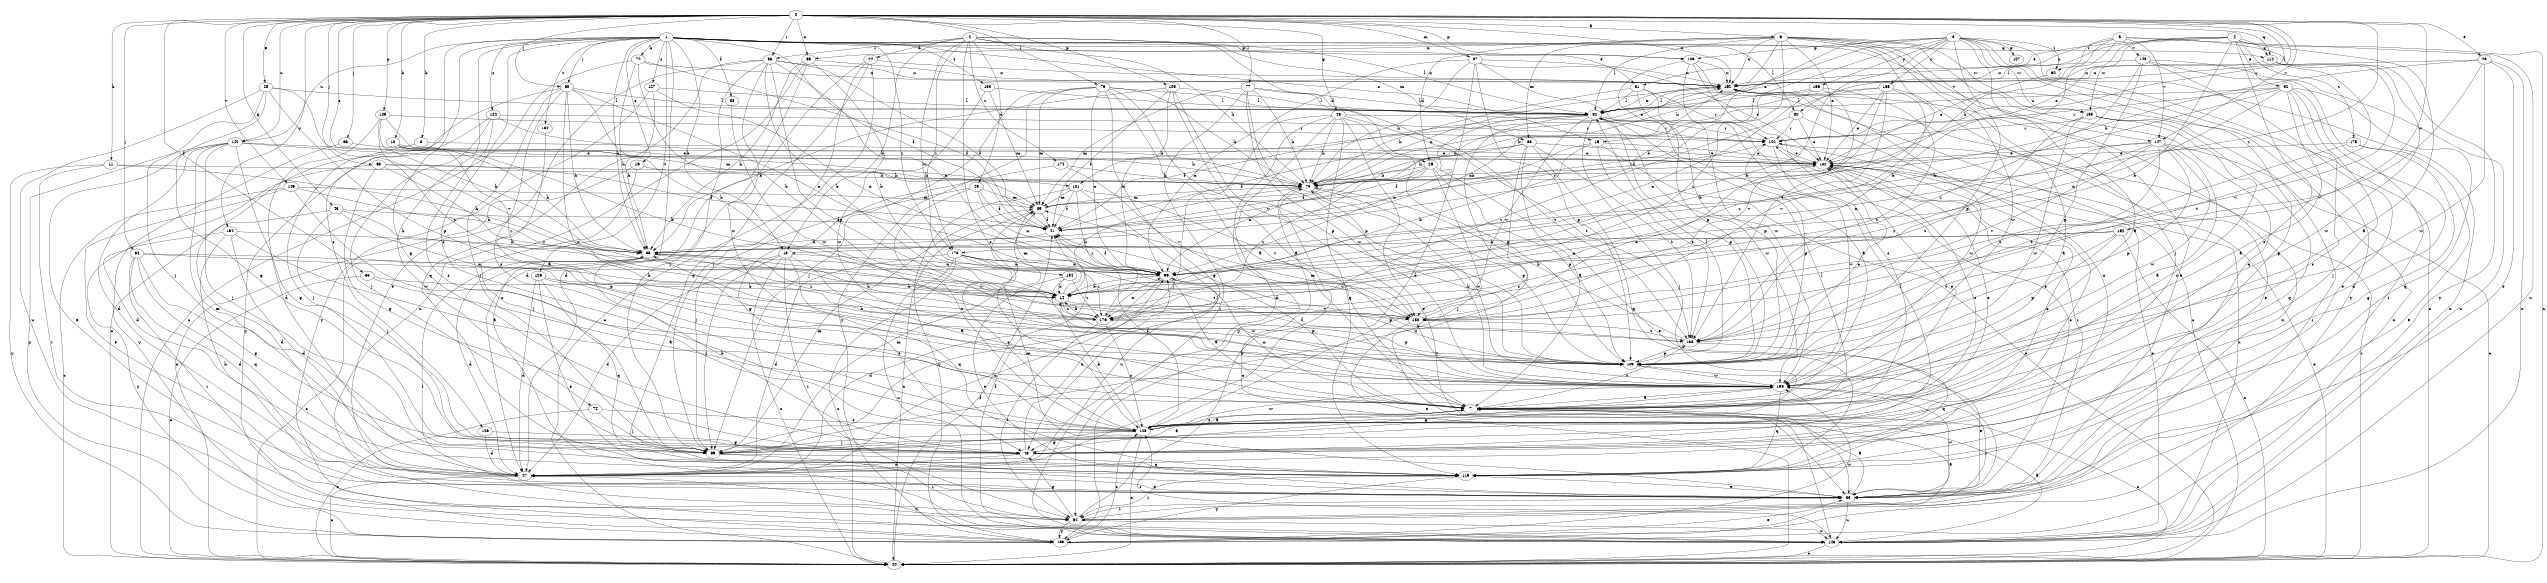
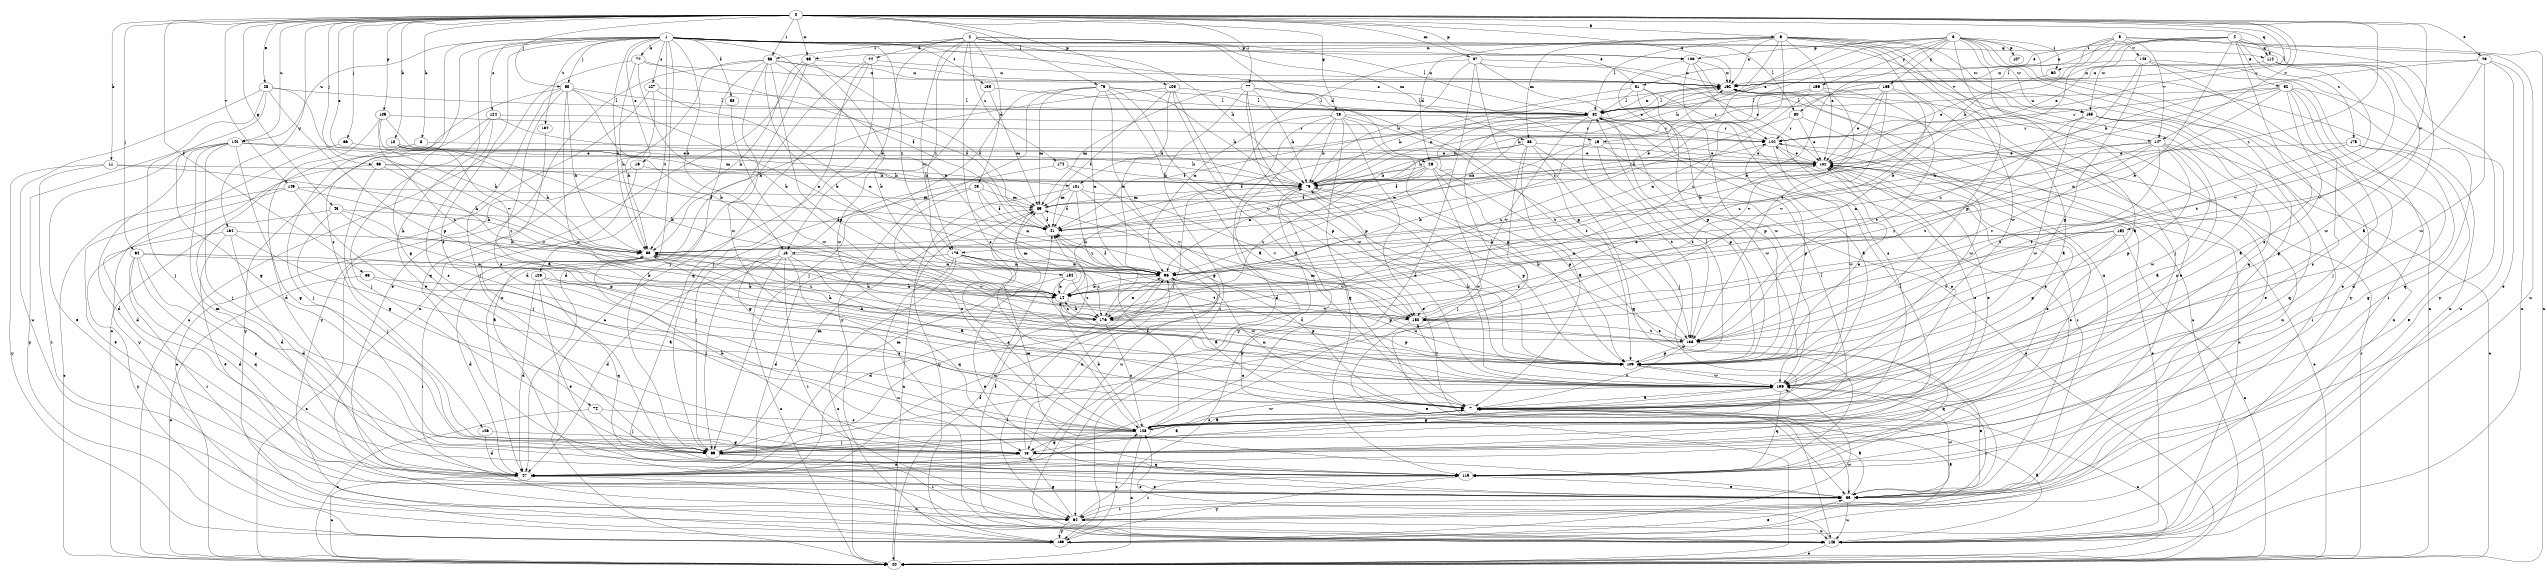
(852, 240) -> (1166, 326)
(426, 287) -> (426, 287)
(225, 365) -> (225, 365)
